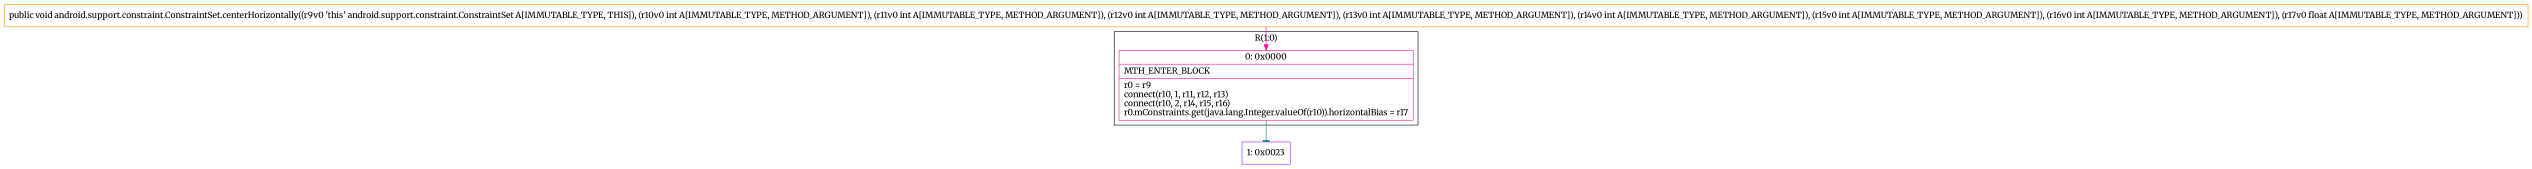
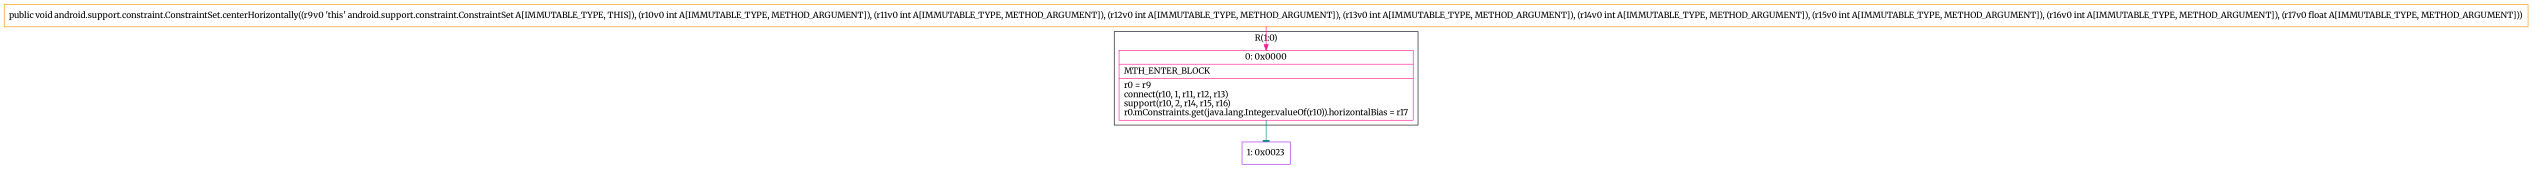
(1177, 104) -> (1178, 104)
